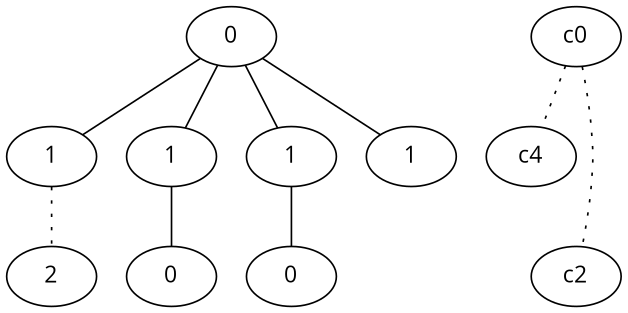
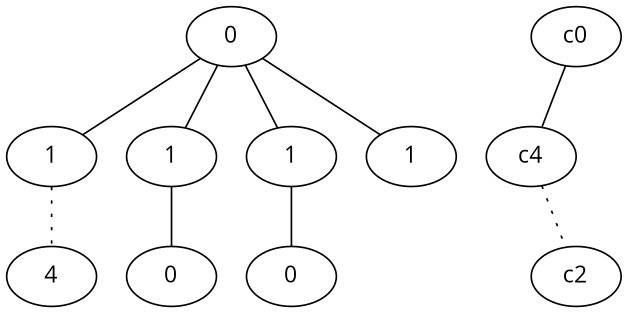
(554, 96) -> (554, 96)
(593, 157) -> (554, 216)
(52, 276) -> (52, 276)
